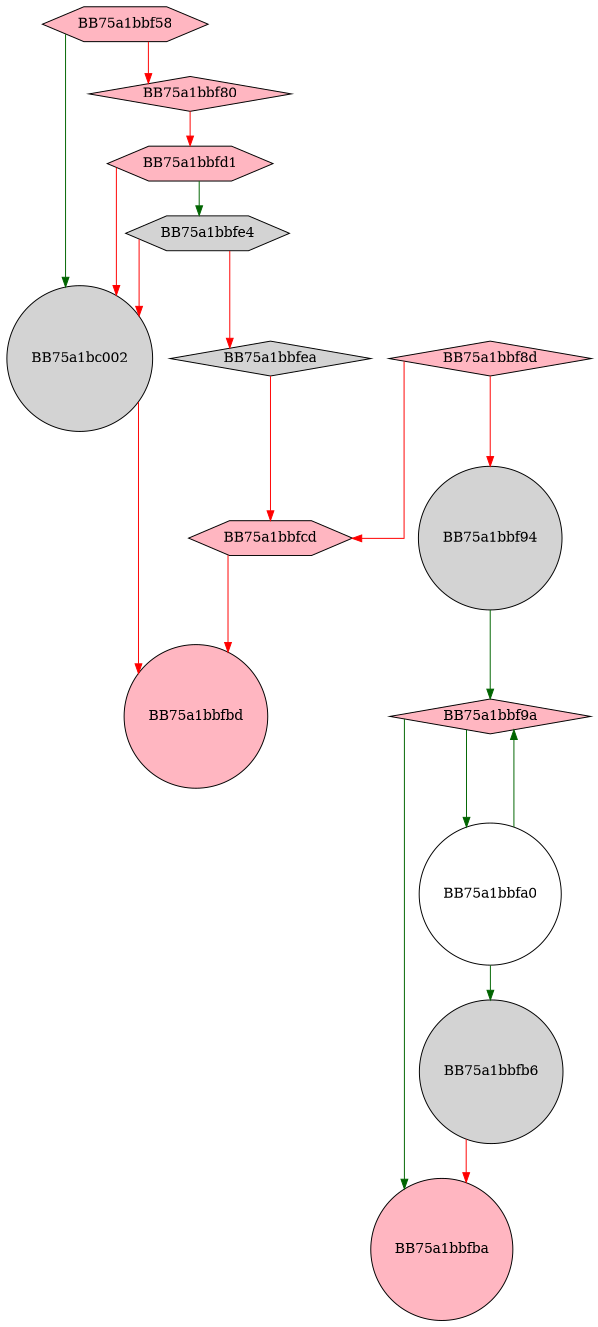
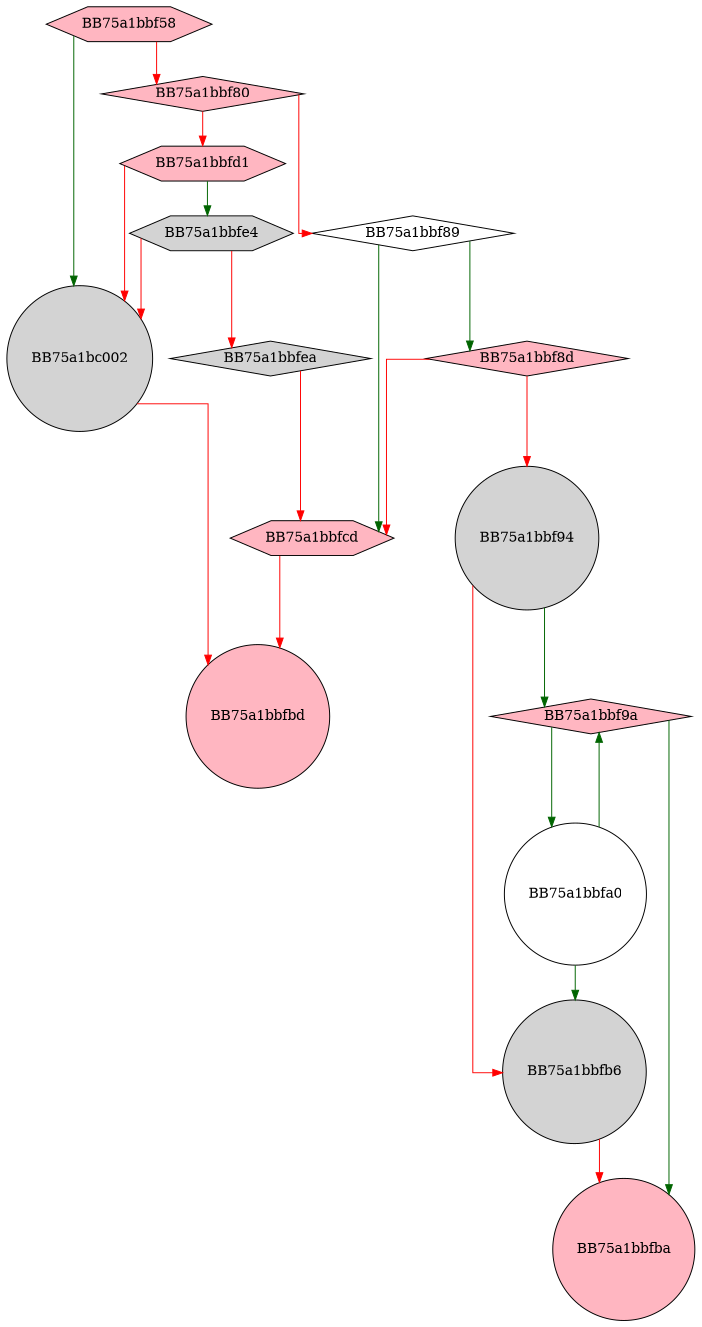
none -> (413, 233)
none -> (473, 839)
